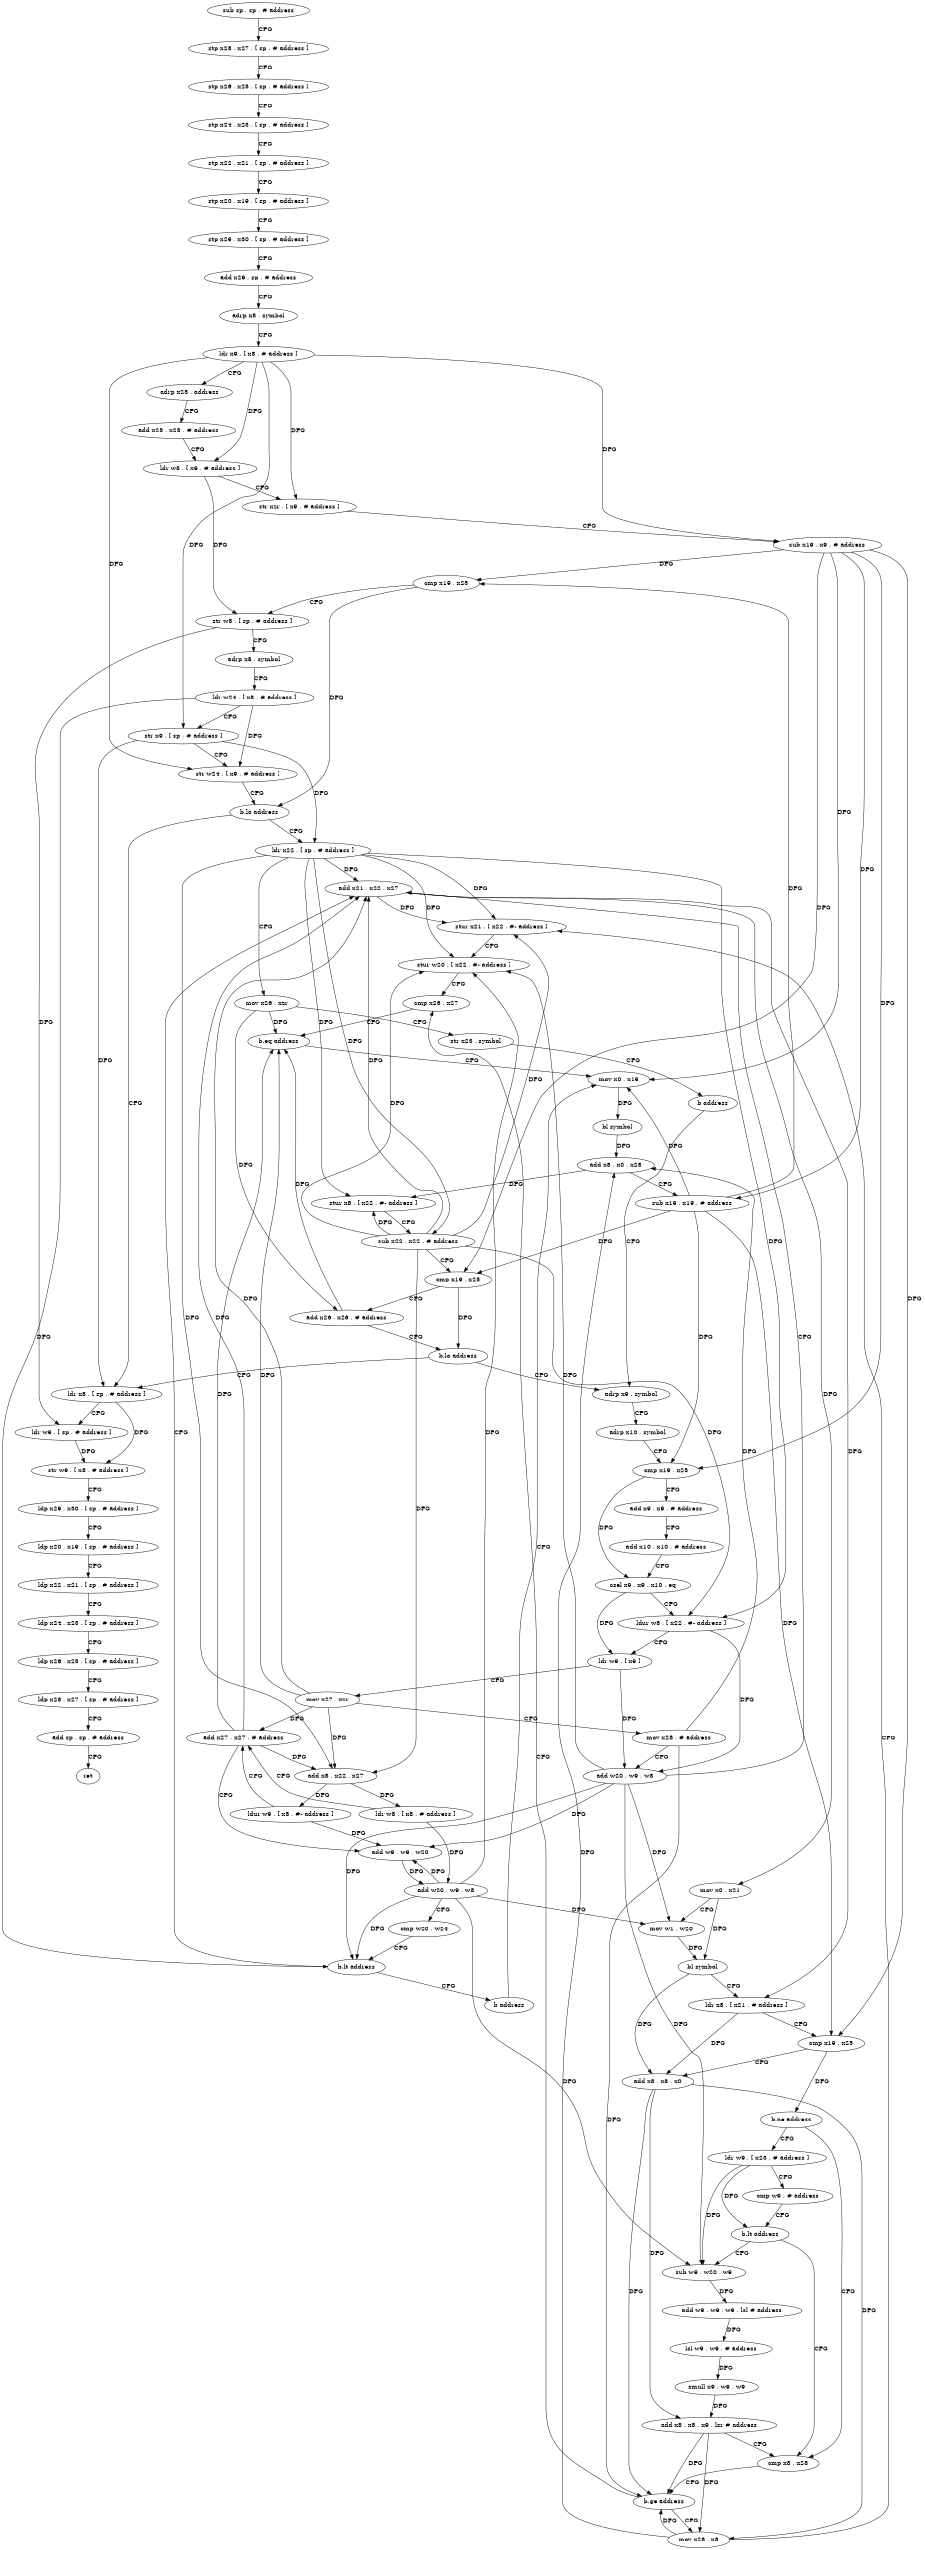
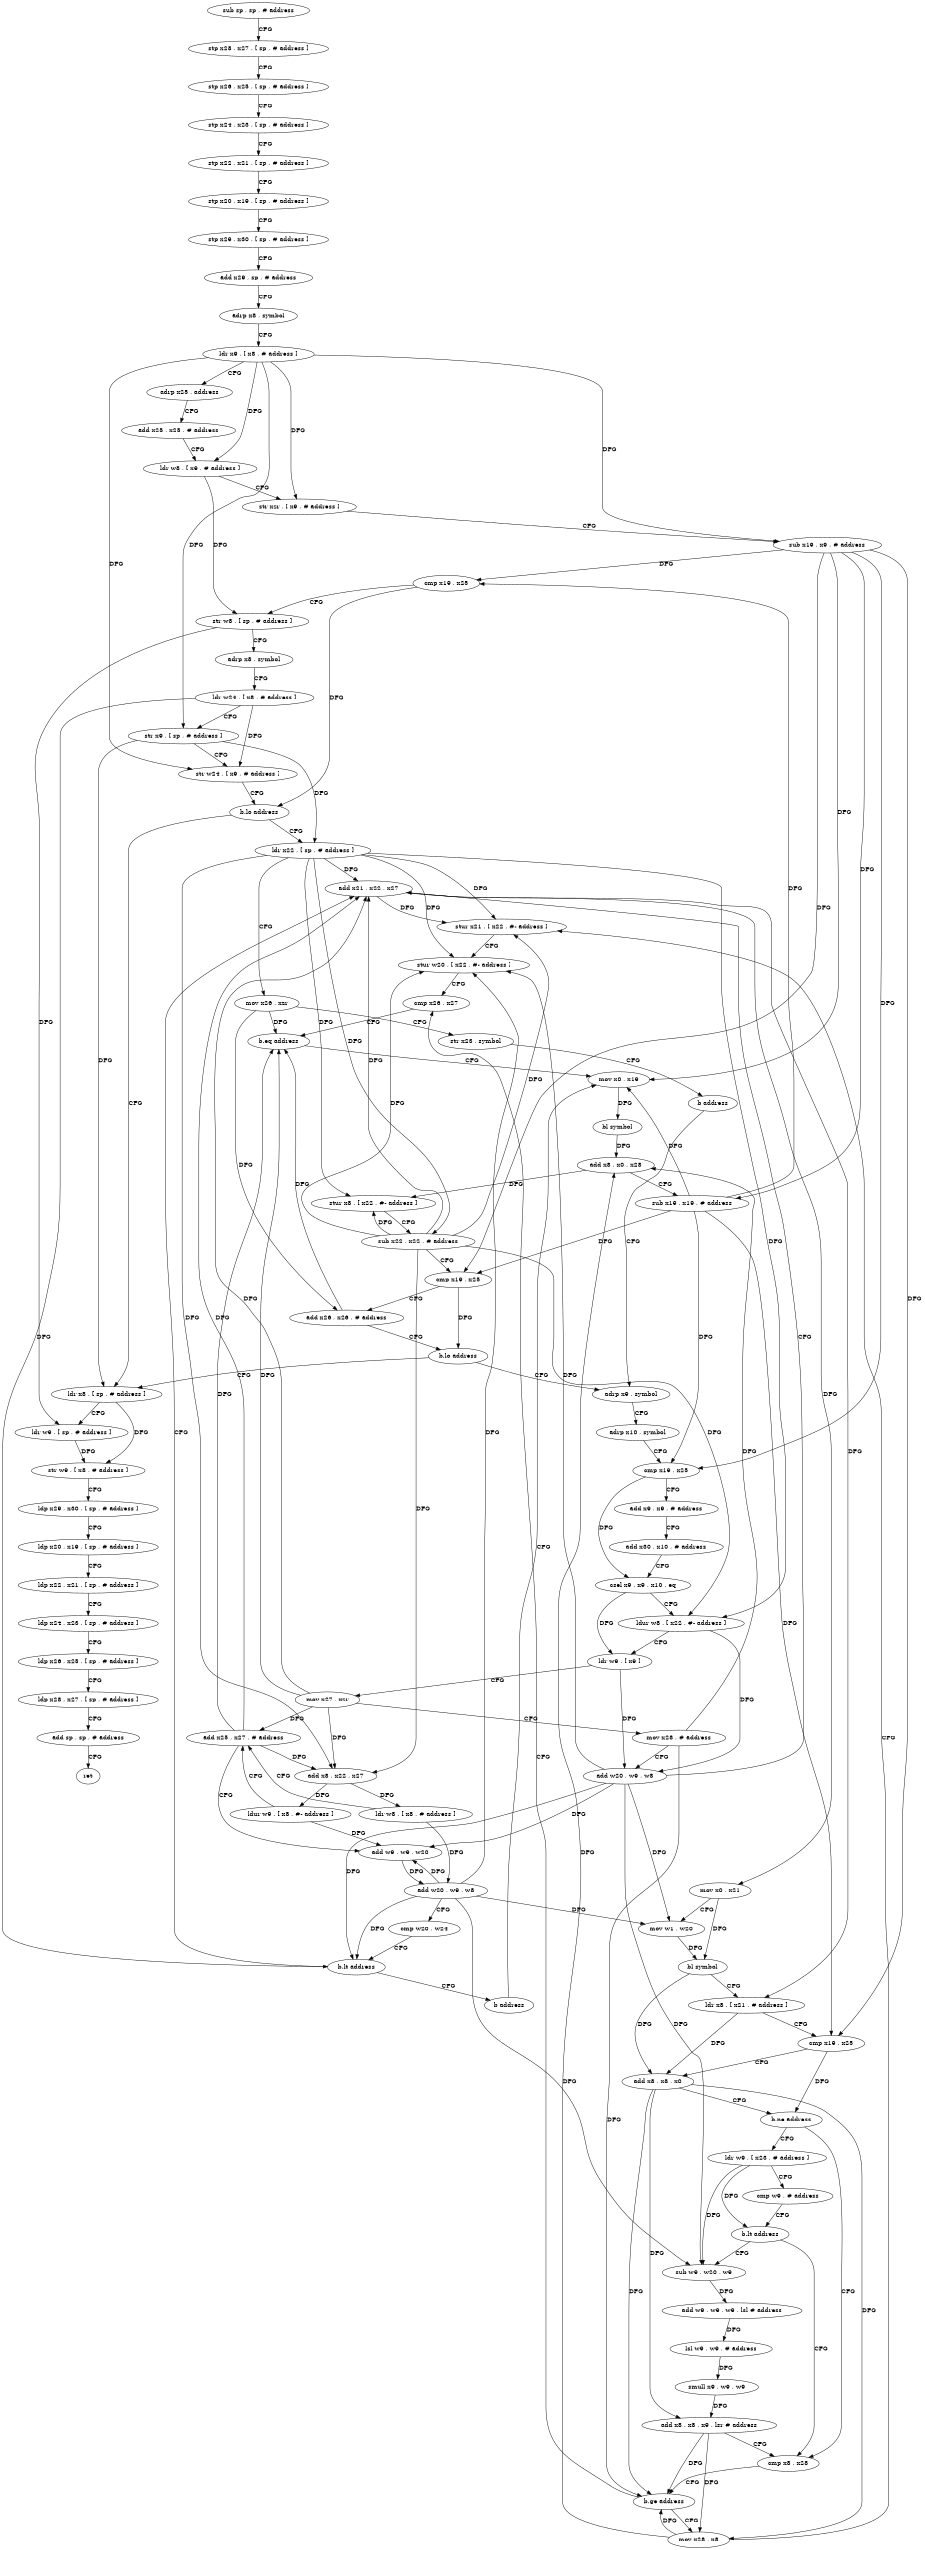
(666, 1547) -> (666, 1547)
(244, 1738) -> (244, 1738)
none -> (723, 2100)
